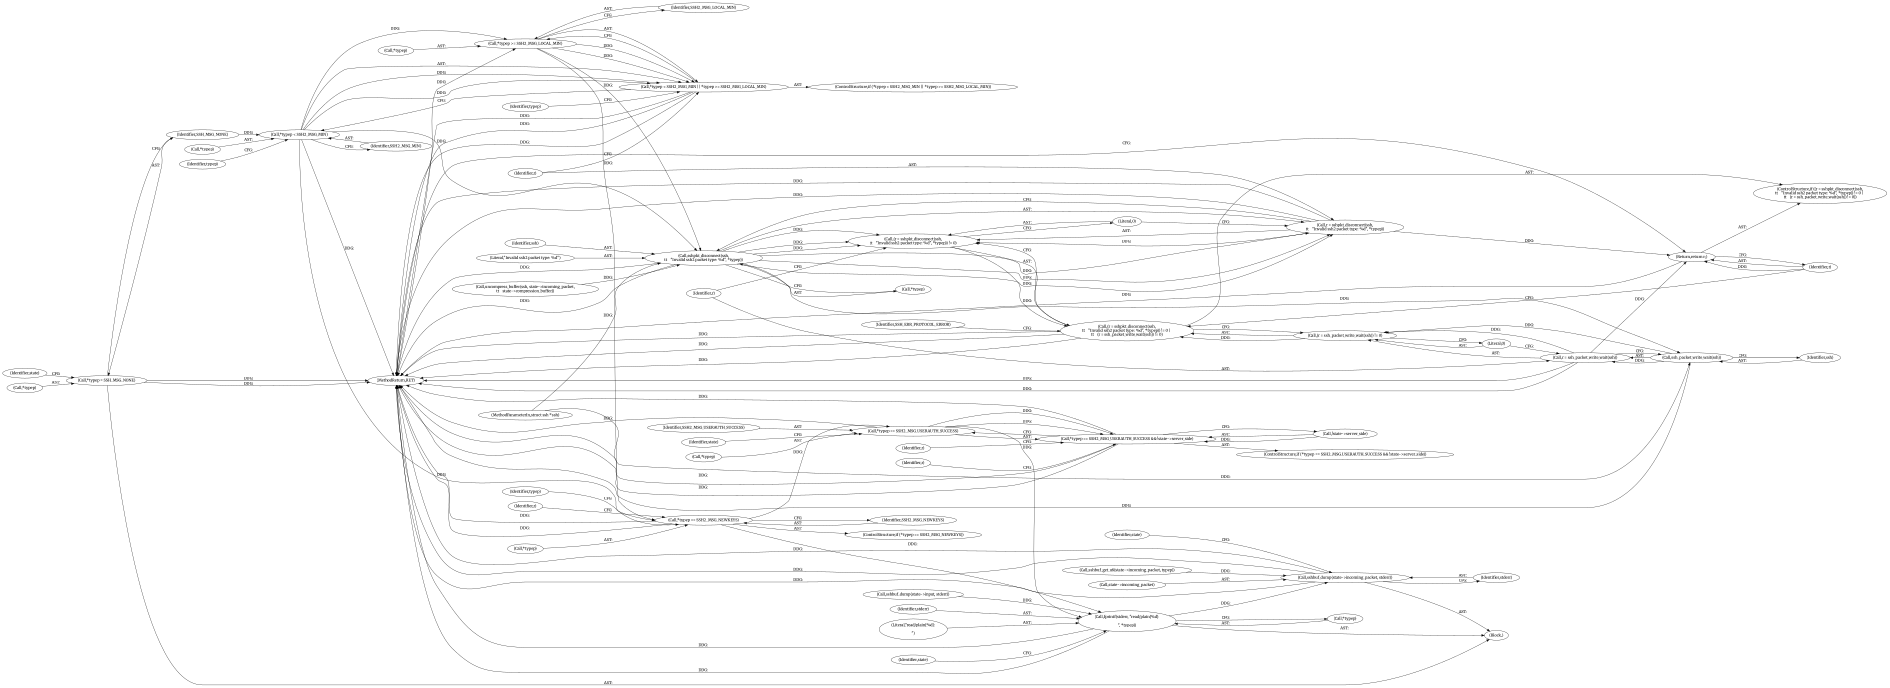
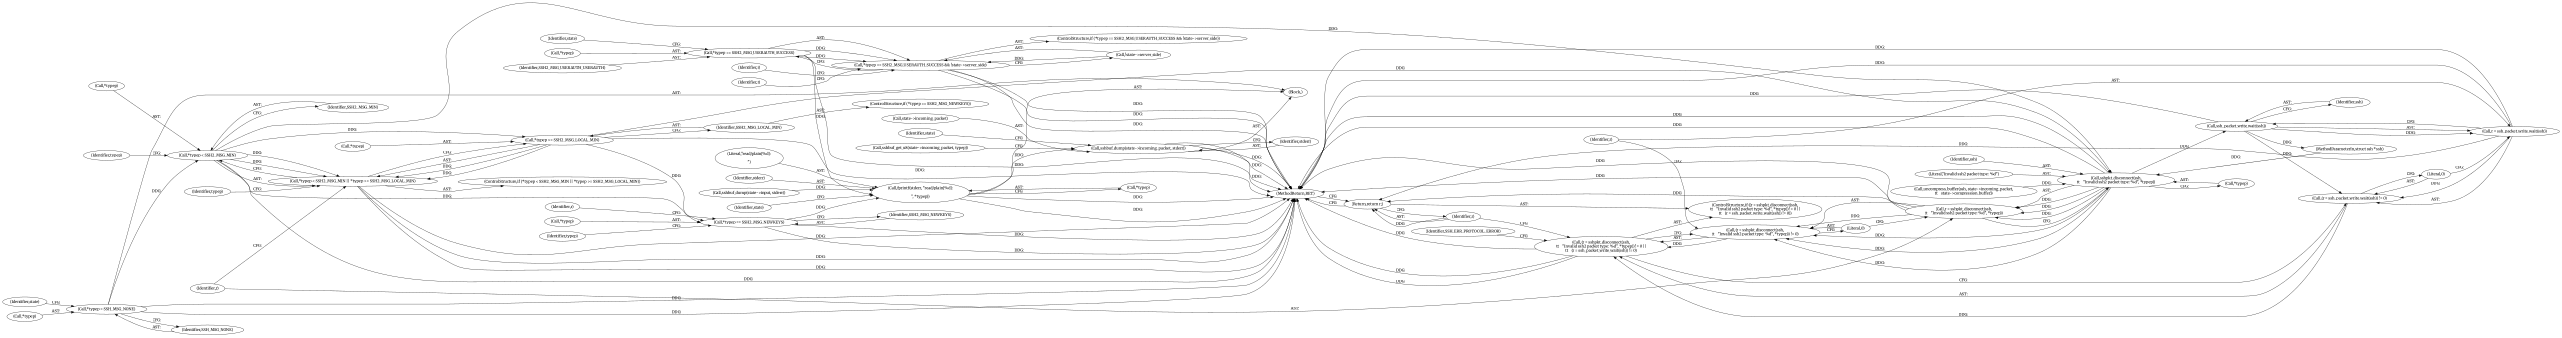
(248, 135) -> (141, 225)
(419, 246) -> (936, 178)
(1127, 295) -> (1334, 203)
(704, 428) -> (562, 68)
(804, 453) -> none
(1125, 479) -> (2273, 142)
(789, 530) -> (820, 113)
(1226, 571) -> (1020, 146)
